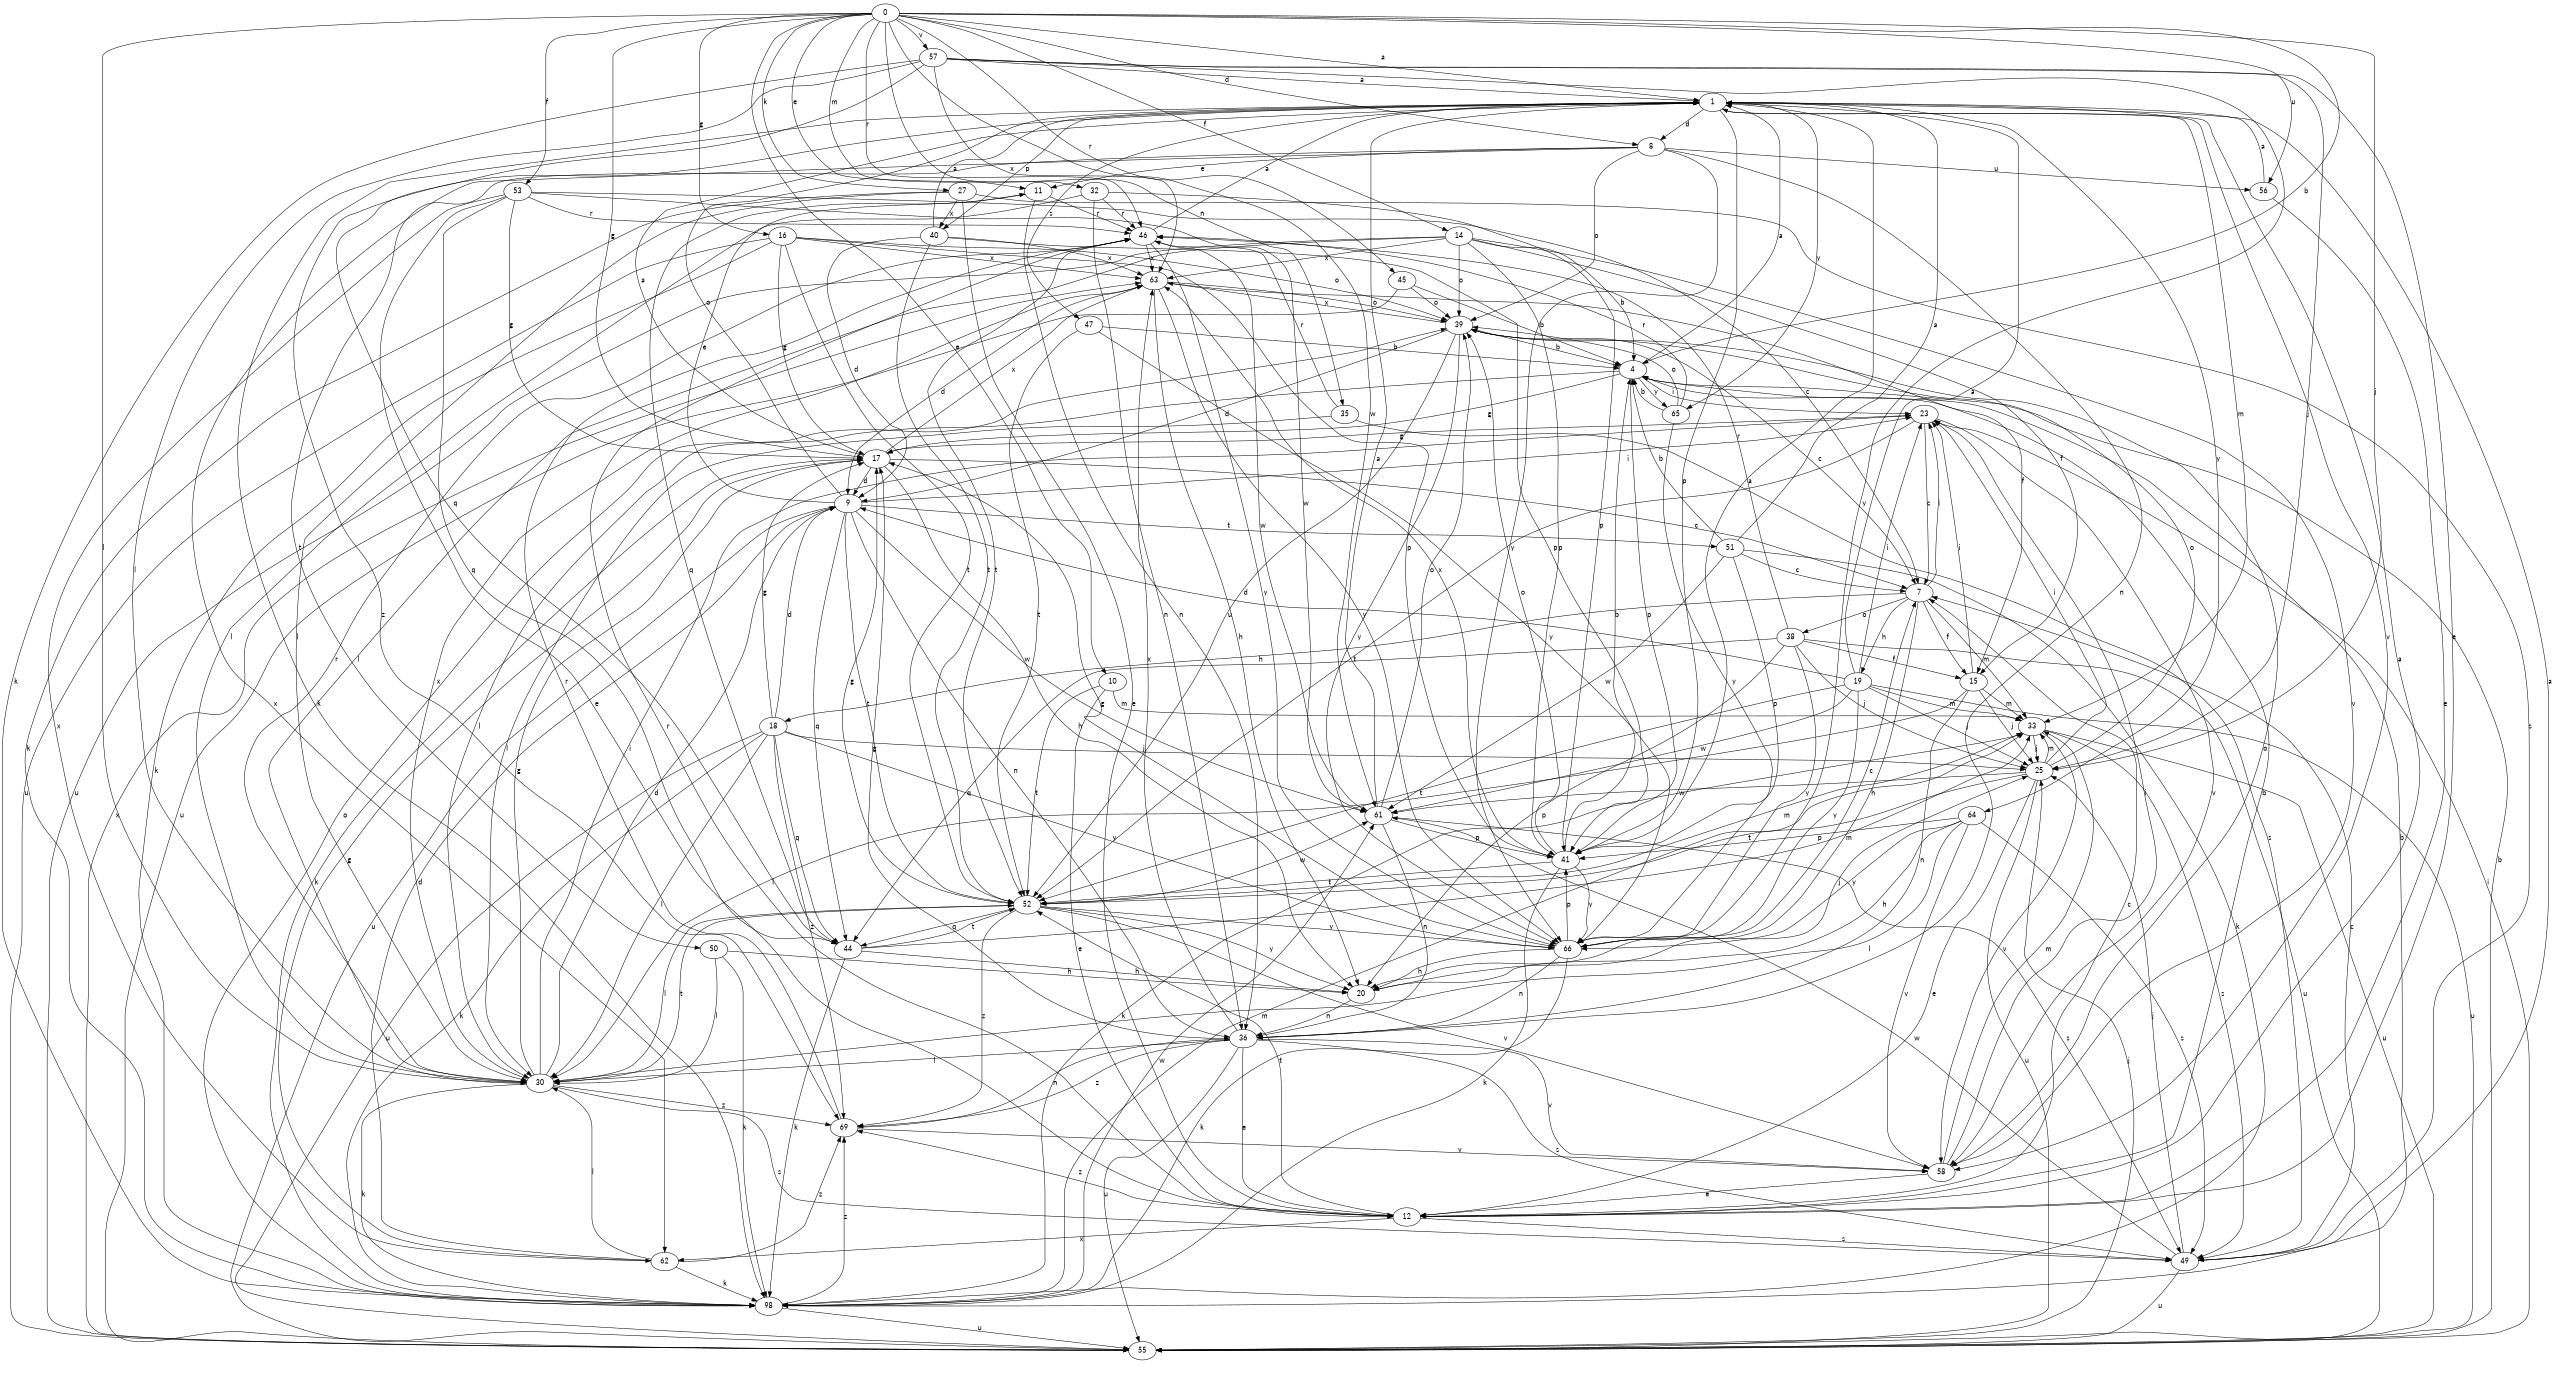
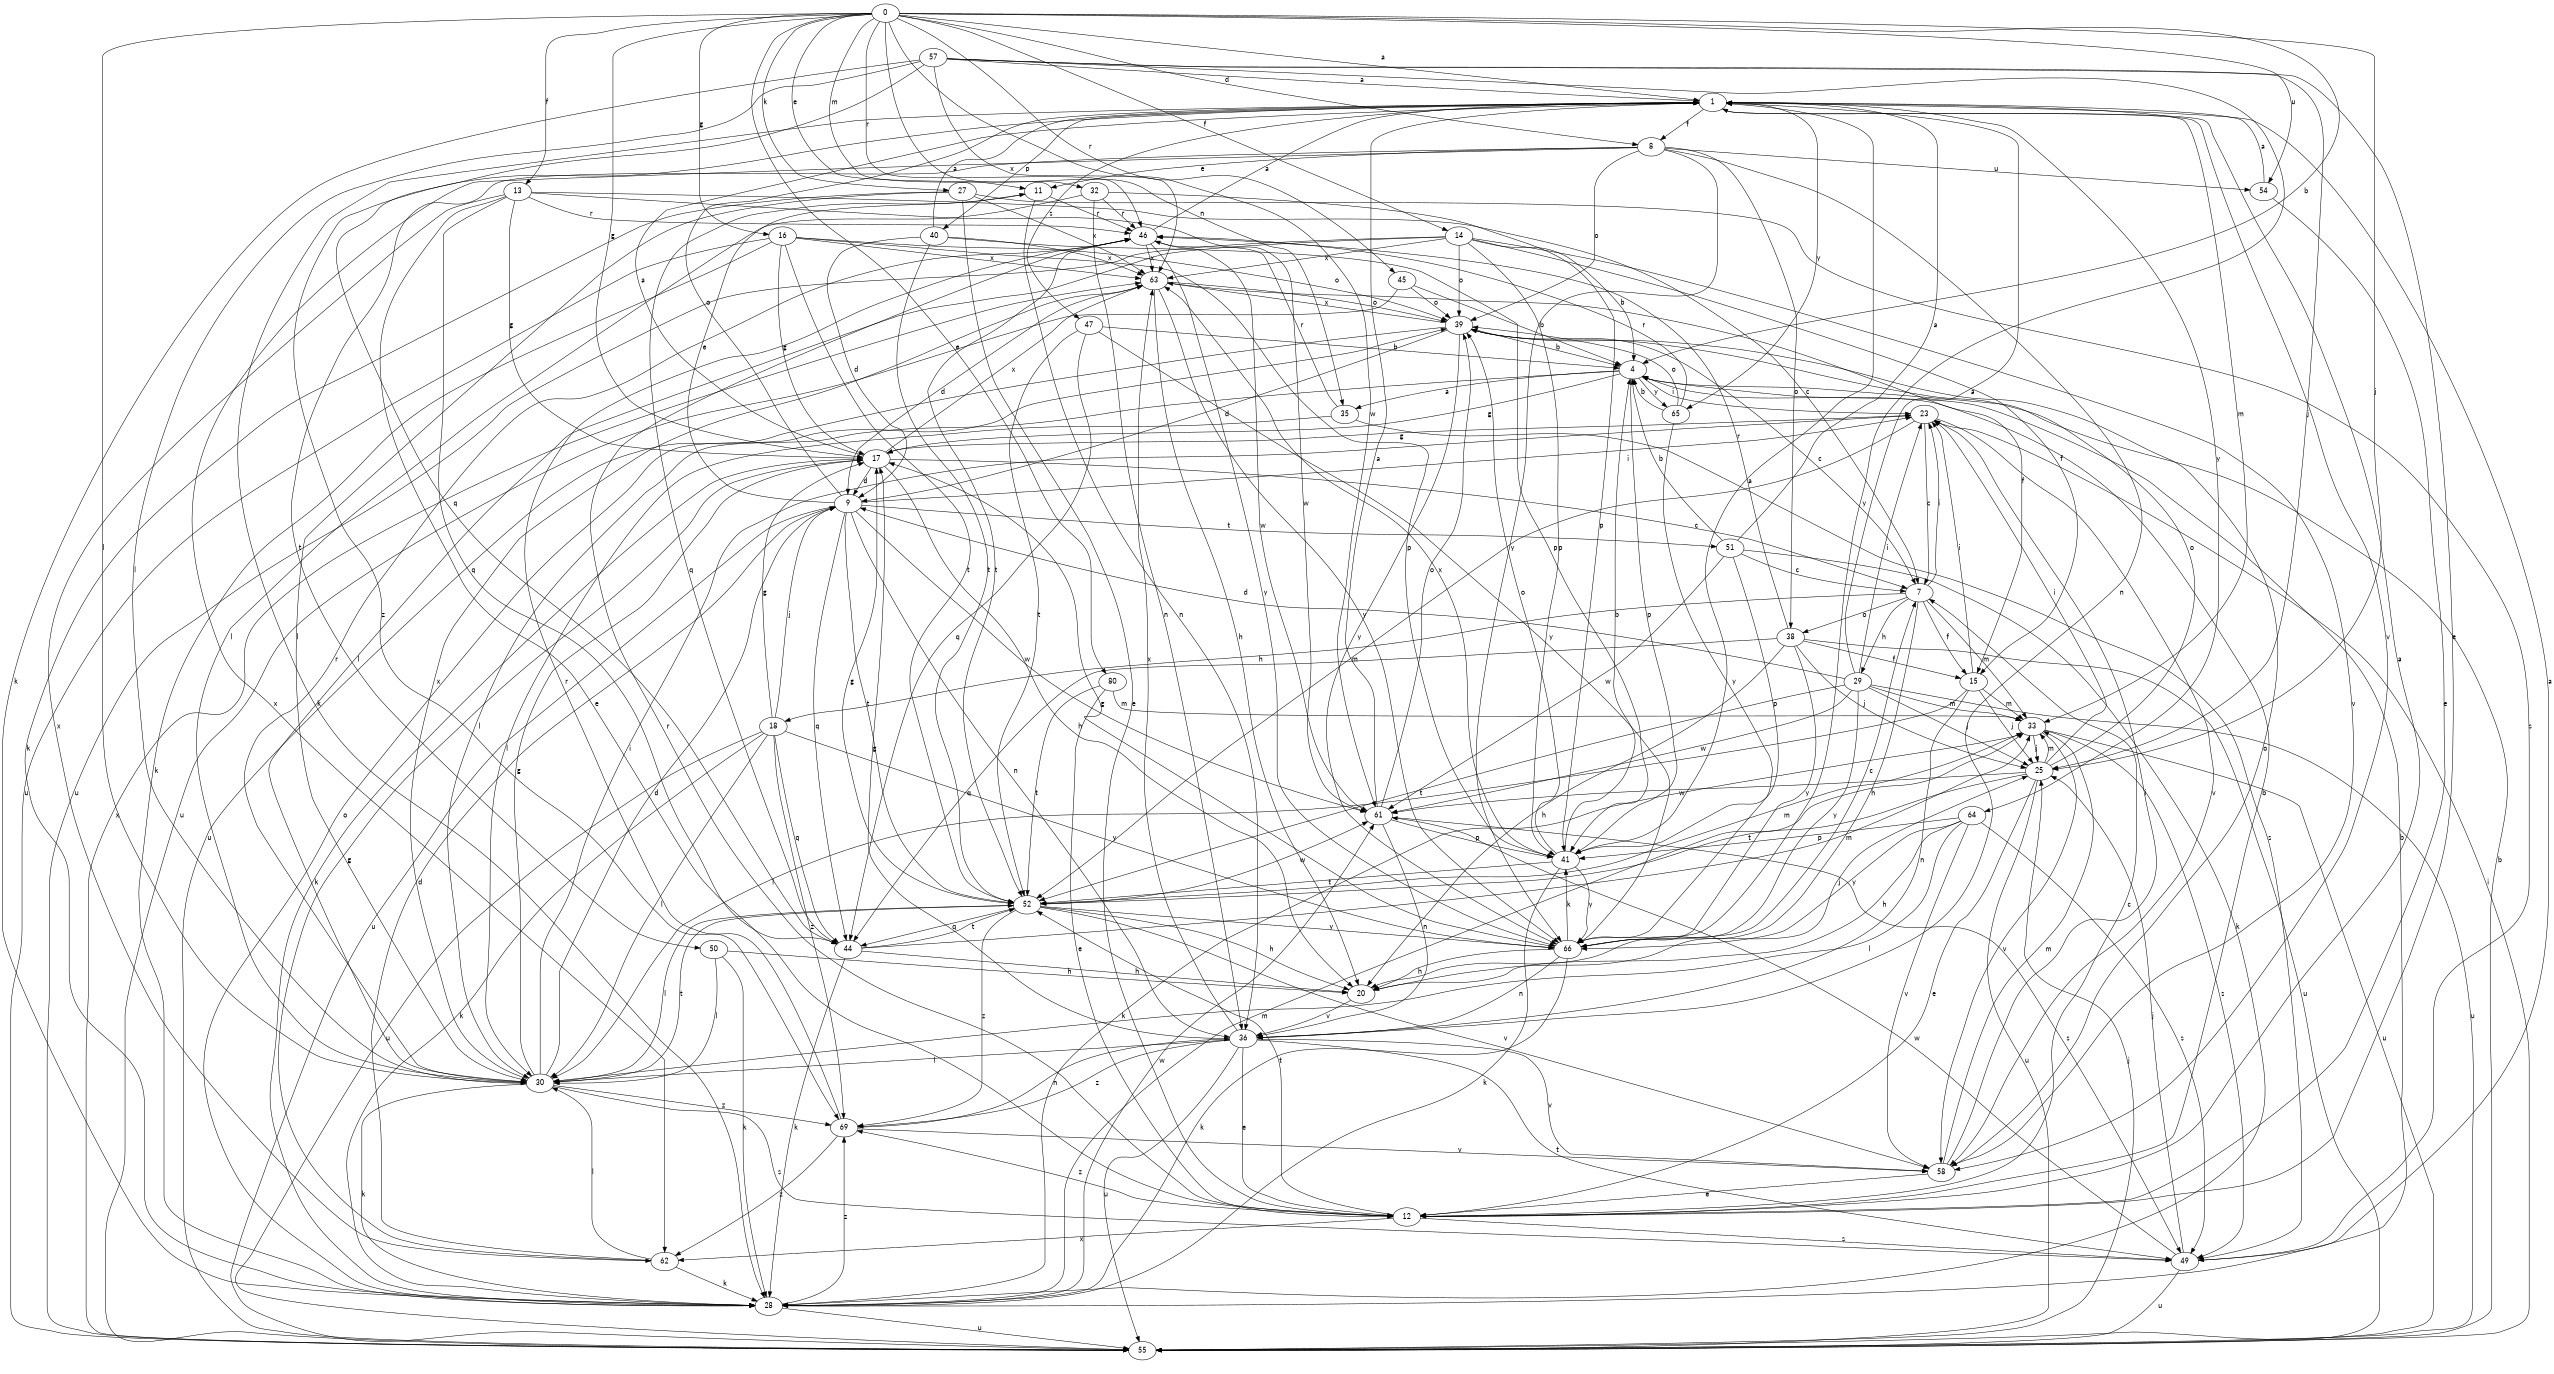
(911, 31) -> none
(1688, 125) -> (1688, 125)
(518, 191) -> (518, 191)
(2264, 191) -> (2264, 191)
(950, 212) -> (1059, 230)
(1773, 251) -> (1482, 383)
none -> (1796, 340)
(1683, 504) -> none
(1245, 587) -> (253, 777)
(790, 615) -> (790, 615)
none -> (963, 622)
(1355, 660) -> (1355, 660)
(1113, 682) -> (1113, 682)
(1858, 682) -> (1858, 682)
(1371, 756) -> none
(1544, 816) -> (1544, 816)
(2349, 855) -> none
(1569, 905) -> (1569, 905)
(1272, 949) -> (1272, 949)
(1328, 1016) -> (1328, 1016)
(1558, 1150) -> (1558, 1150)
(787, 1238) -> (764, 1202)
(769, 1306) -> (769, 1306)
